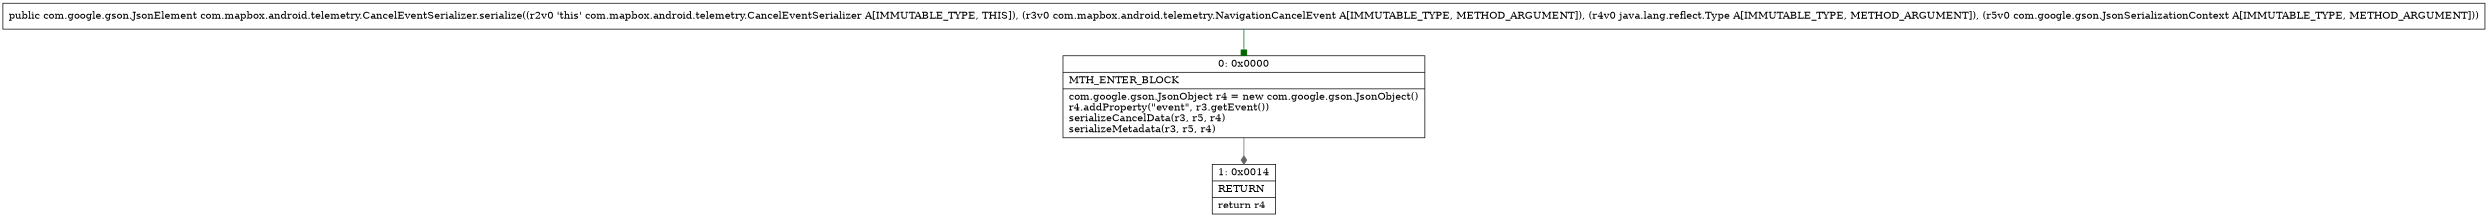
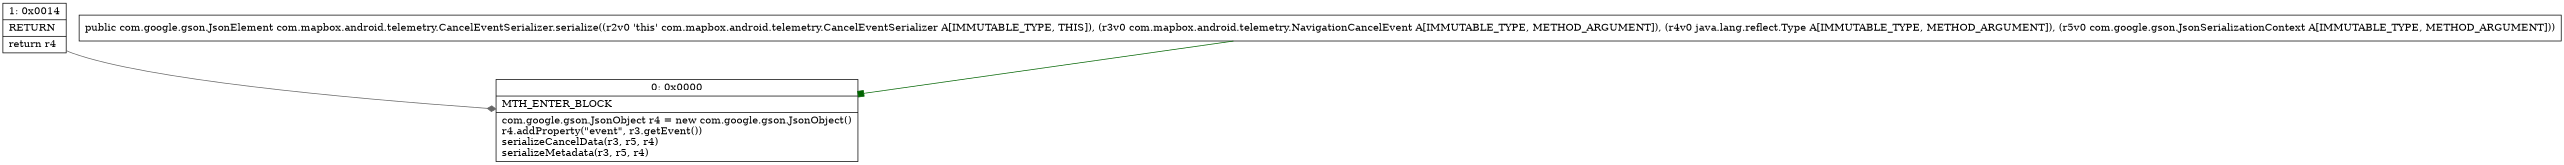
(1244, 147) -> (275, 89)
